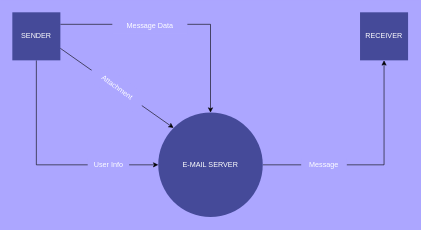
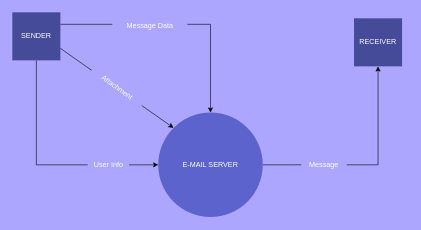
(384, 36) -> (378, 42)
(210, 165) -> (210, 165)
